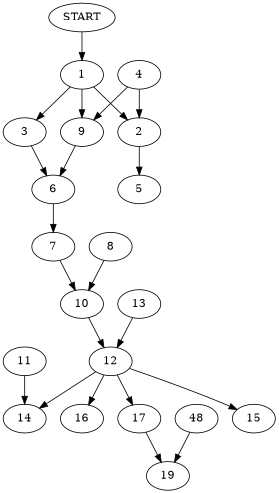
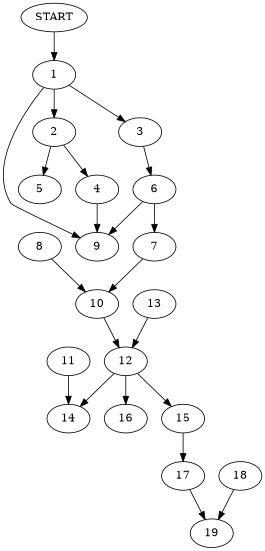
(139, 100) -> (73, 158)
(69, 157) -> (129, 215)
(123, 386) -> (183, 443)
(197, 419) -> (240, 476)
